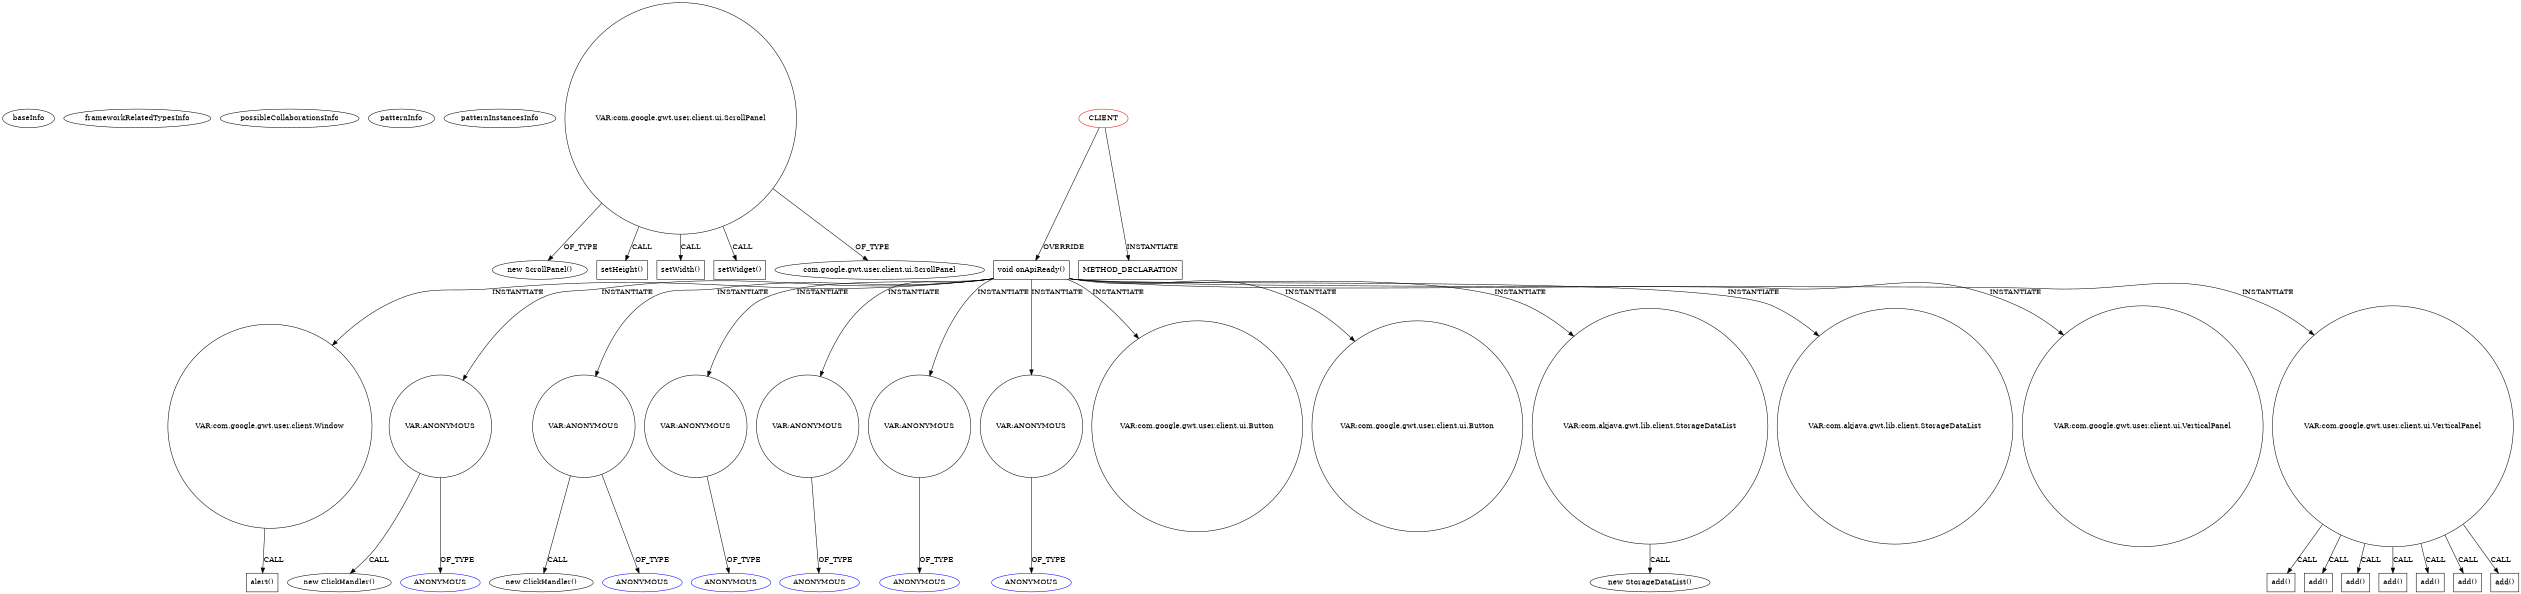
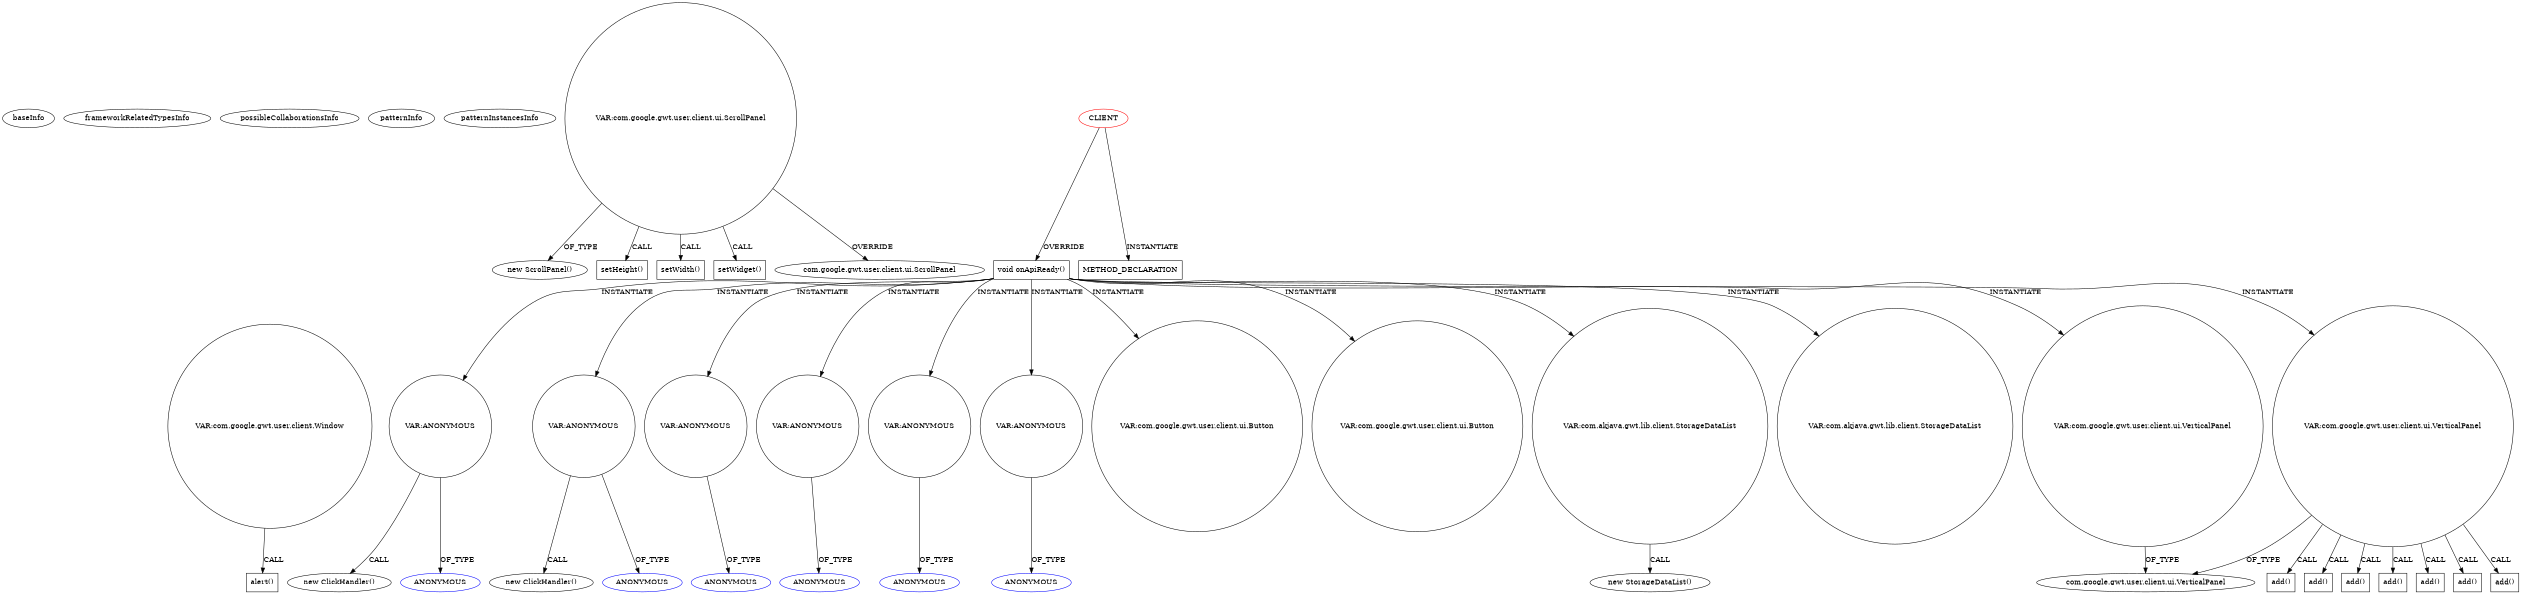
(873, 247) -> (873, 247)
(624, 283) -> none
none -> (2146, 583)
